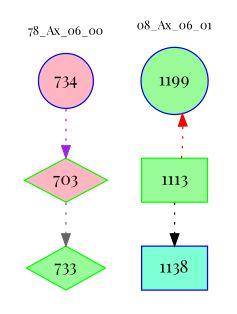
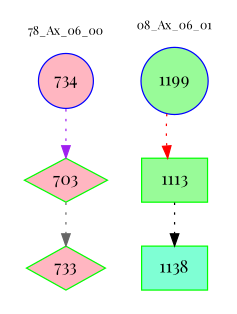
(183, 142) -> (166, 130)
(66, 268) -> (66, 268)
(175, 268) -> (175, 268)
